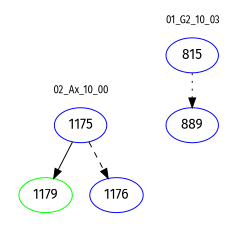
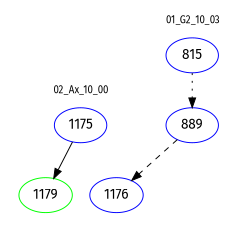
(96, 156) -> (158, 157)
